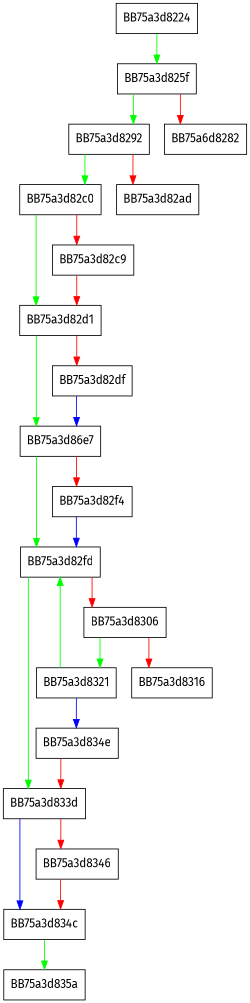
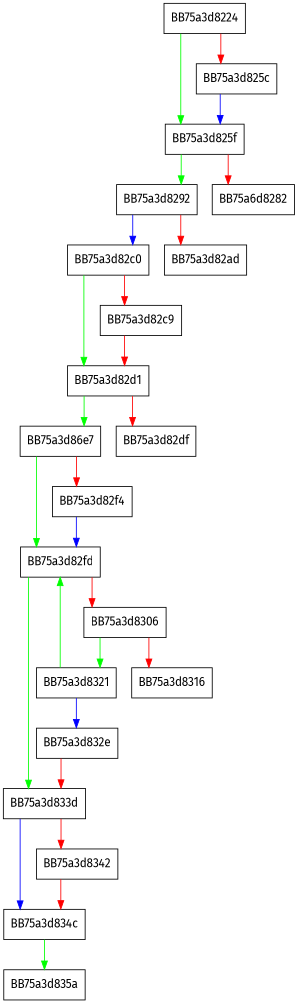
none -> (237, 79)
(85, 165) -> (133, 226)
(77, 407) -> none
(77, 743) -> (77, 743)
(77, 864) -> (77, 864)
